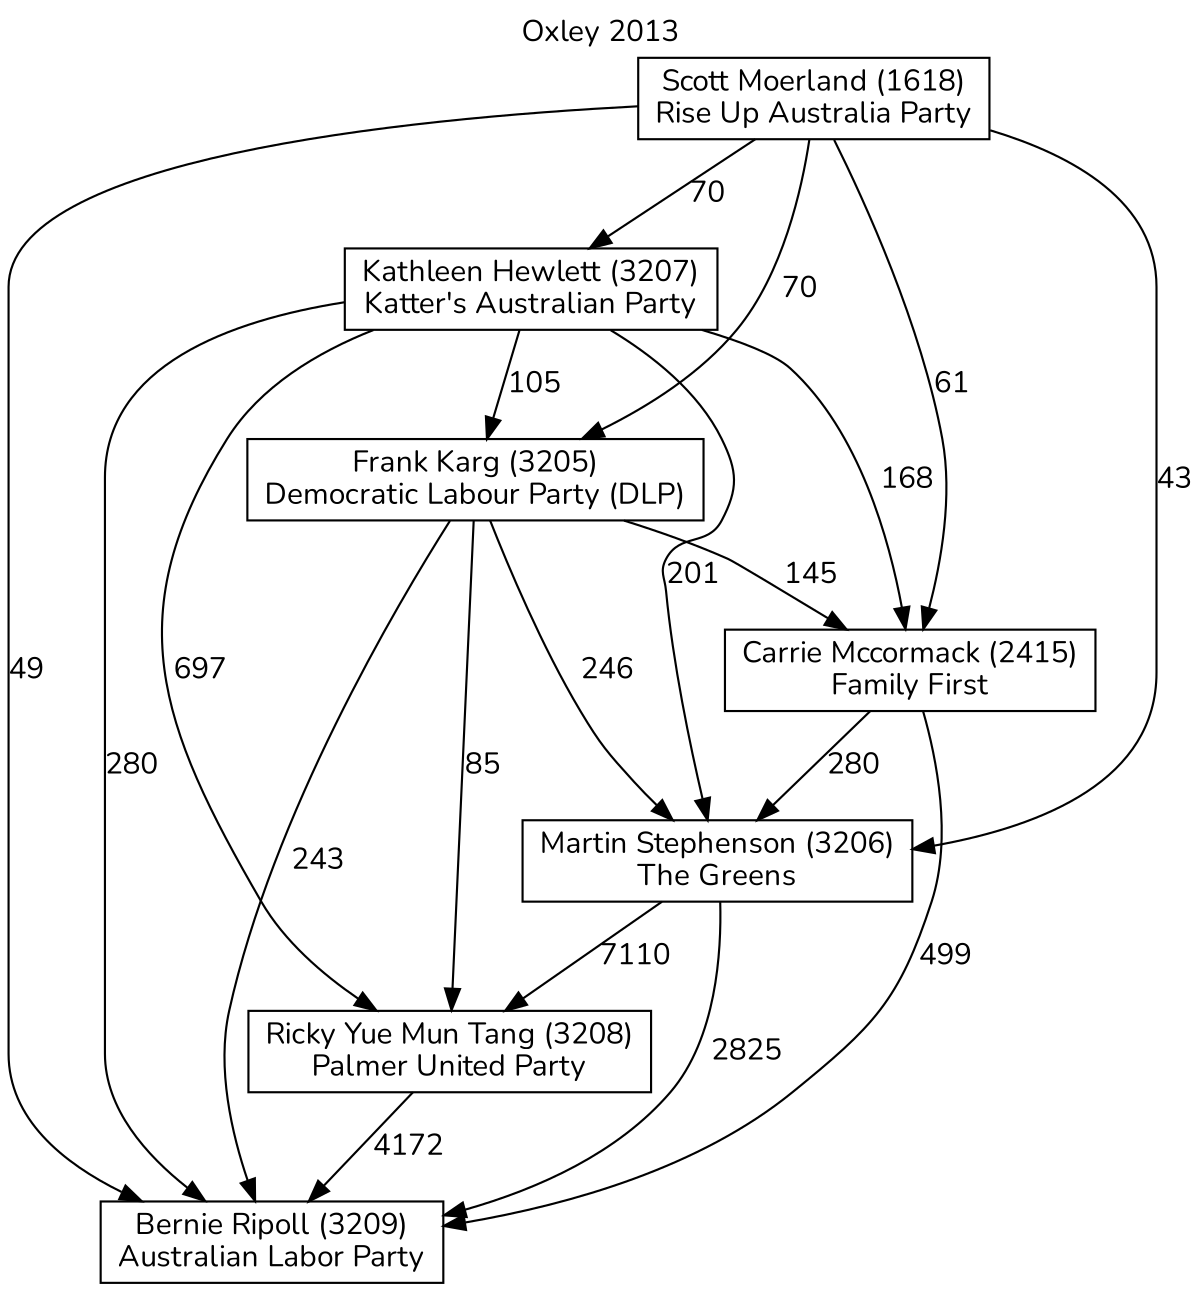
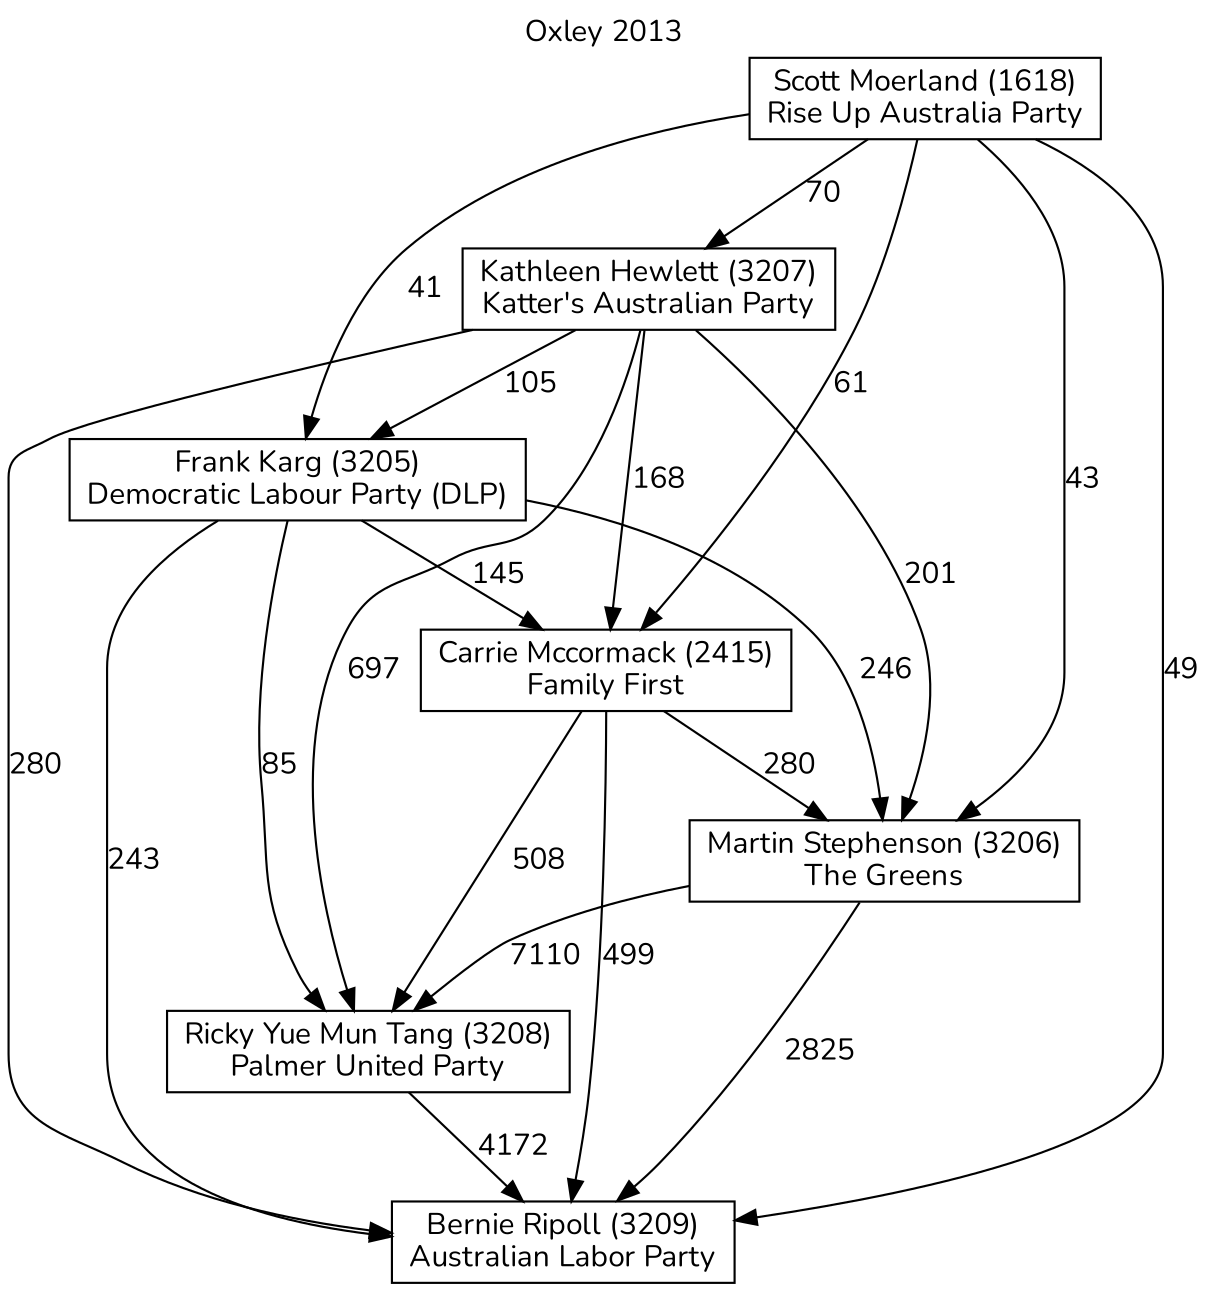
(800, 289) -> (425, 289)
none -> (493, 852)
